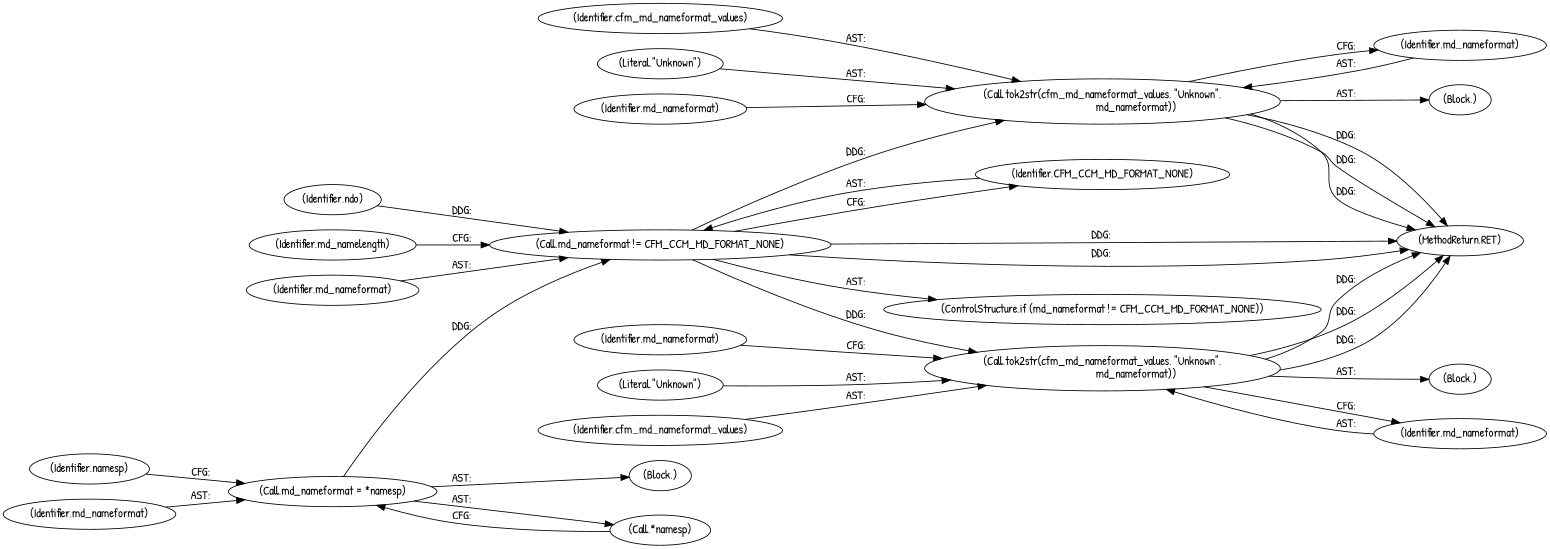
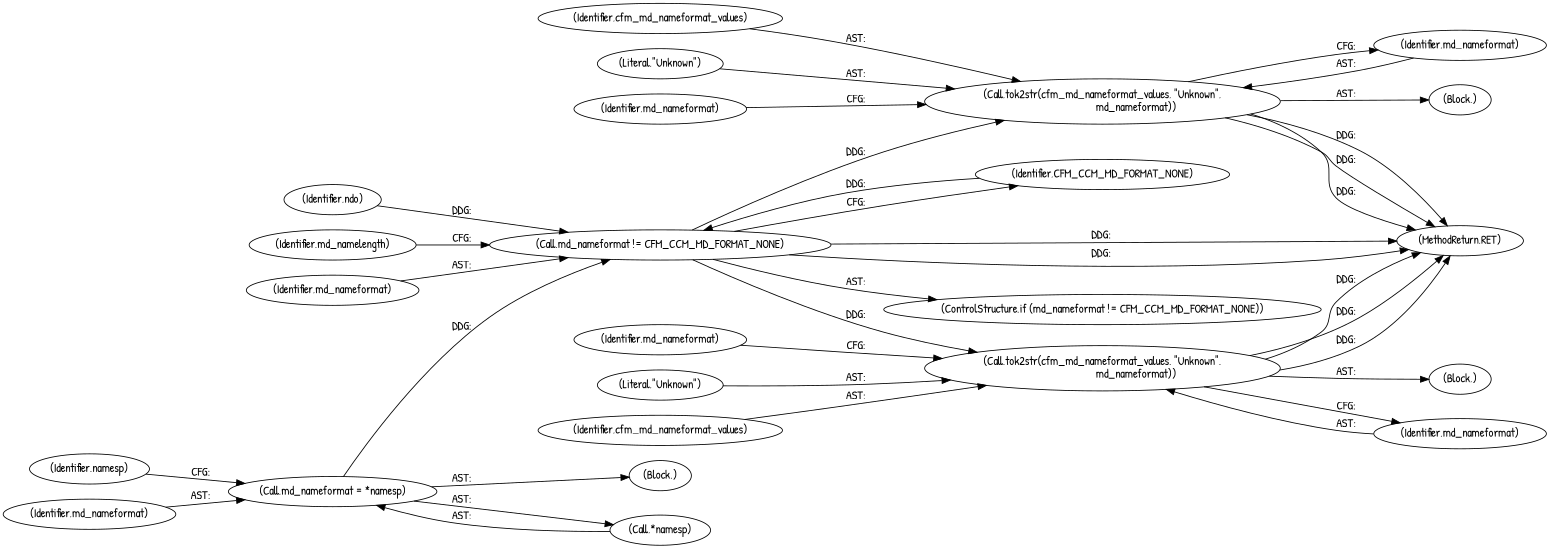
(857, 184) -> (857, 184)
(463, 516) -> (463, 516)
